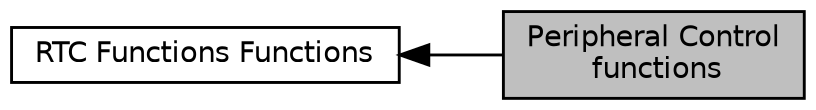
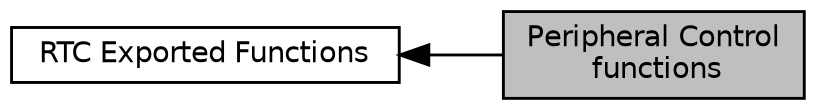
(205, 55) -> (205, 55)
